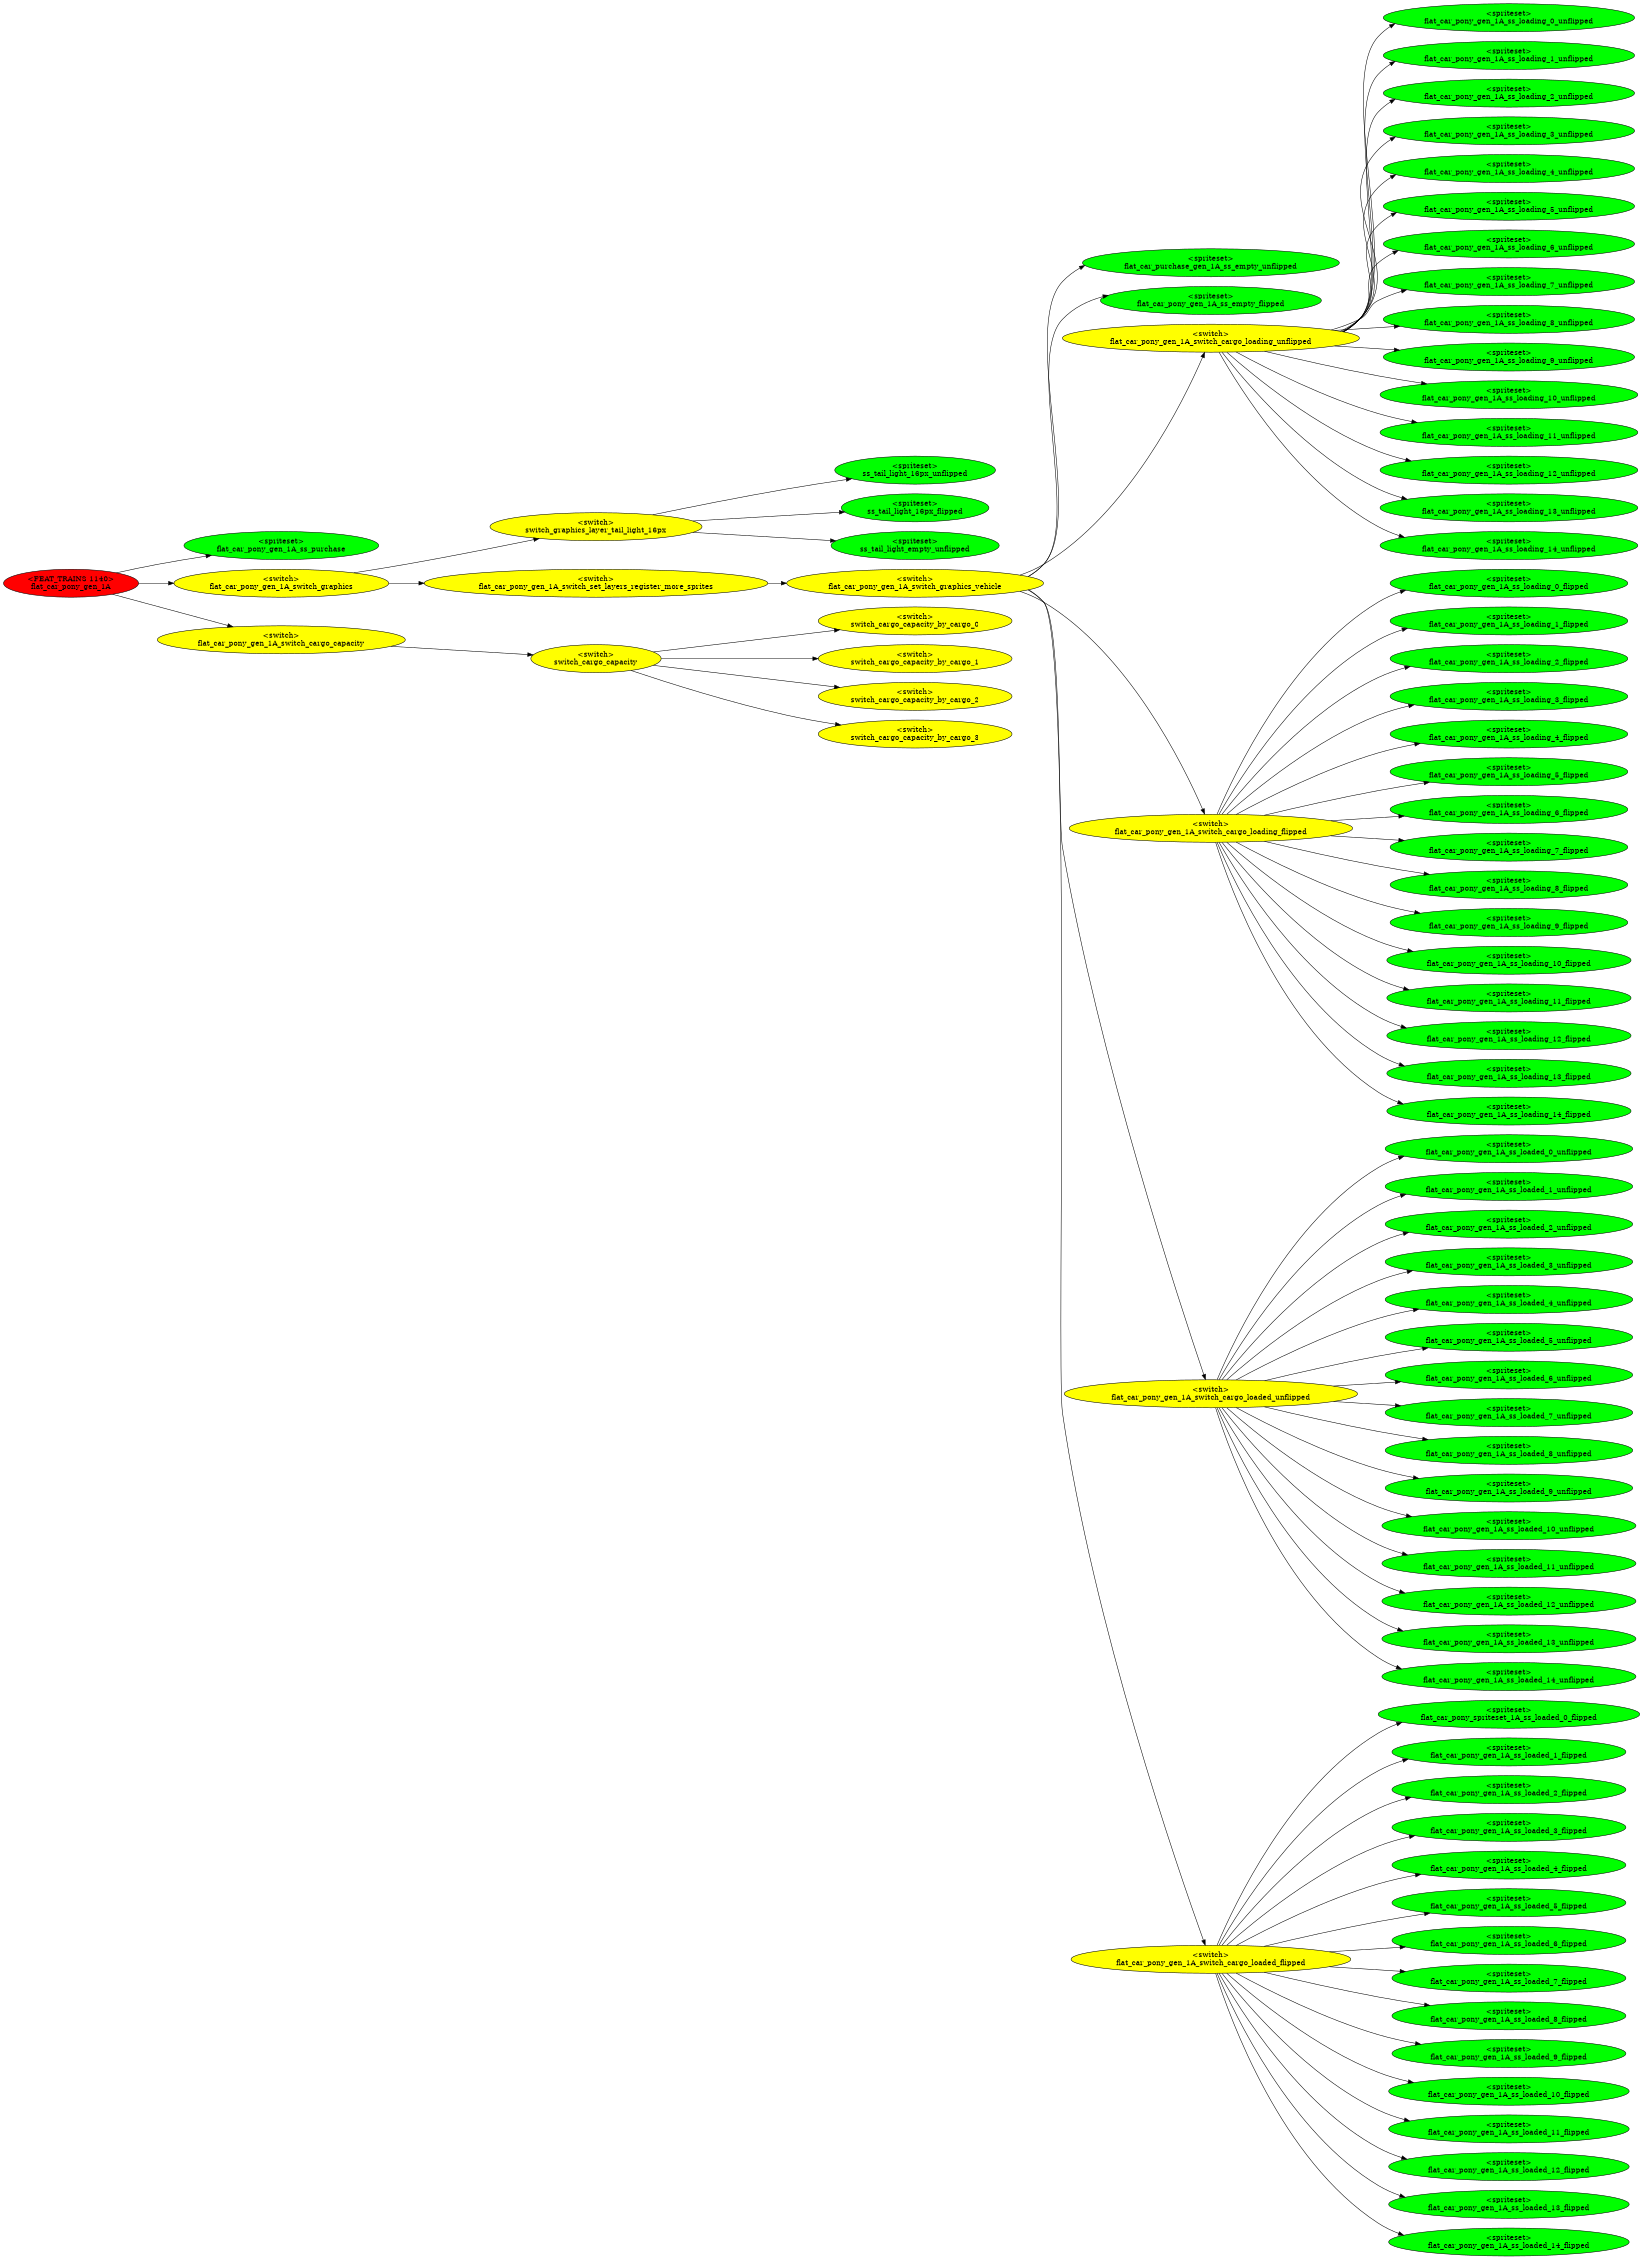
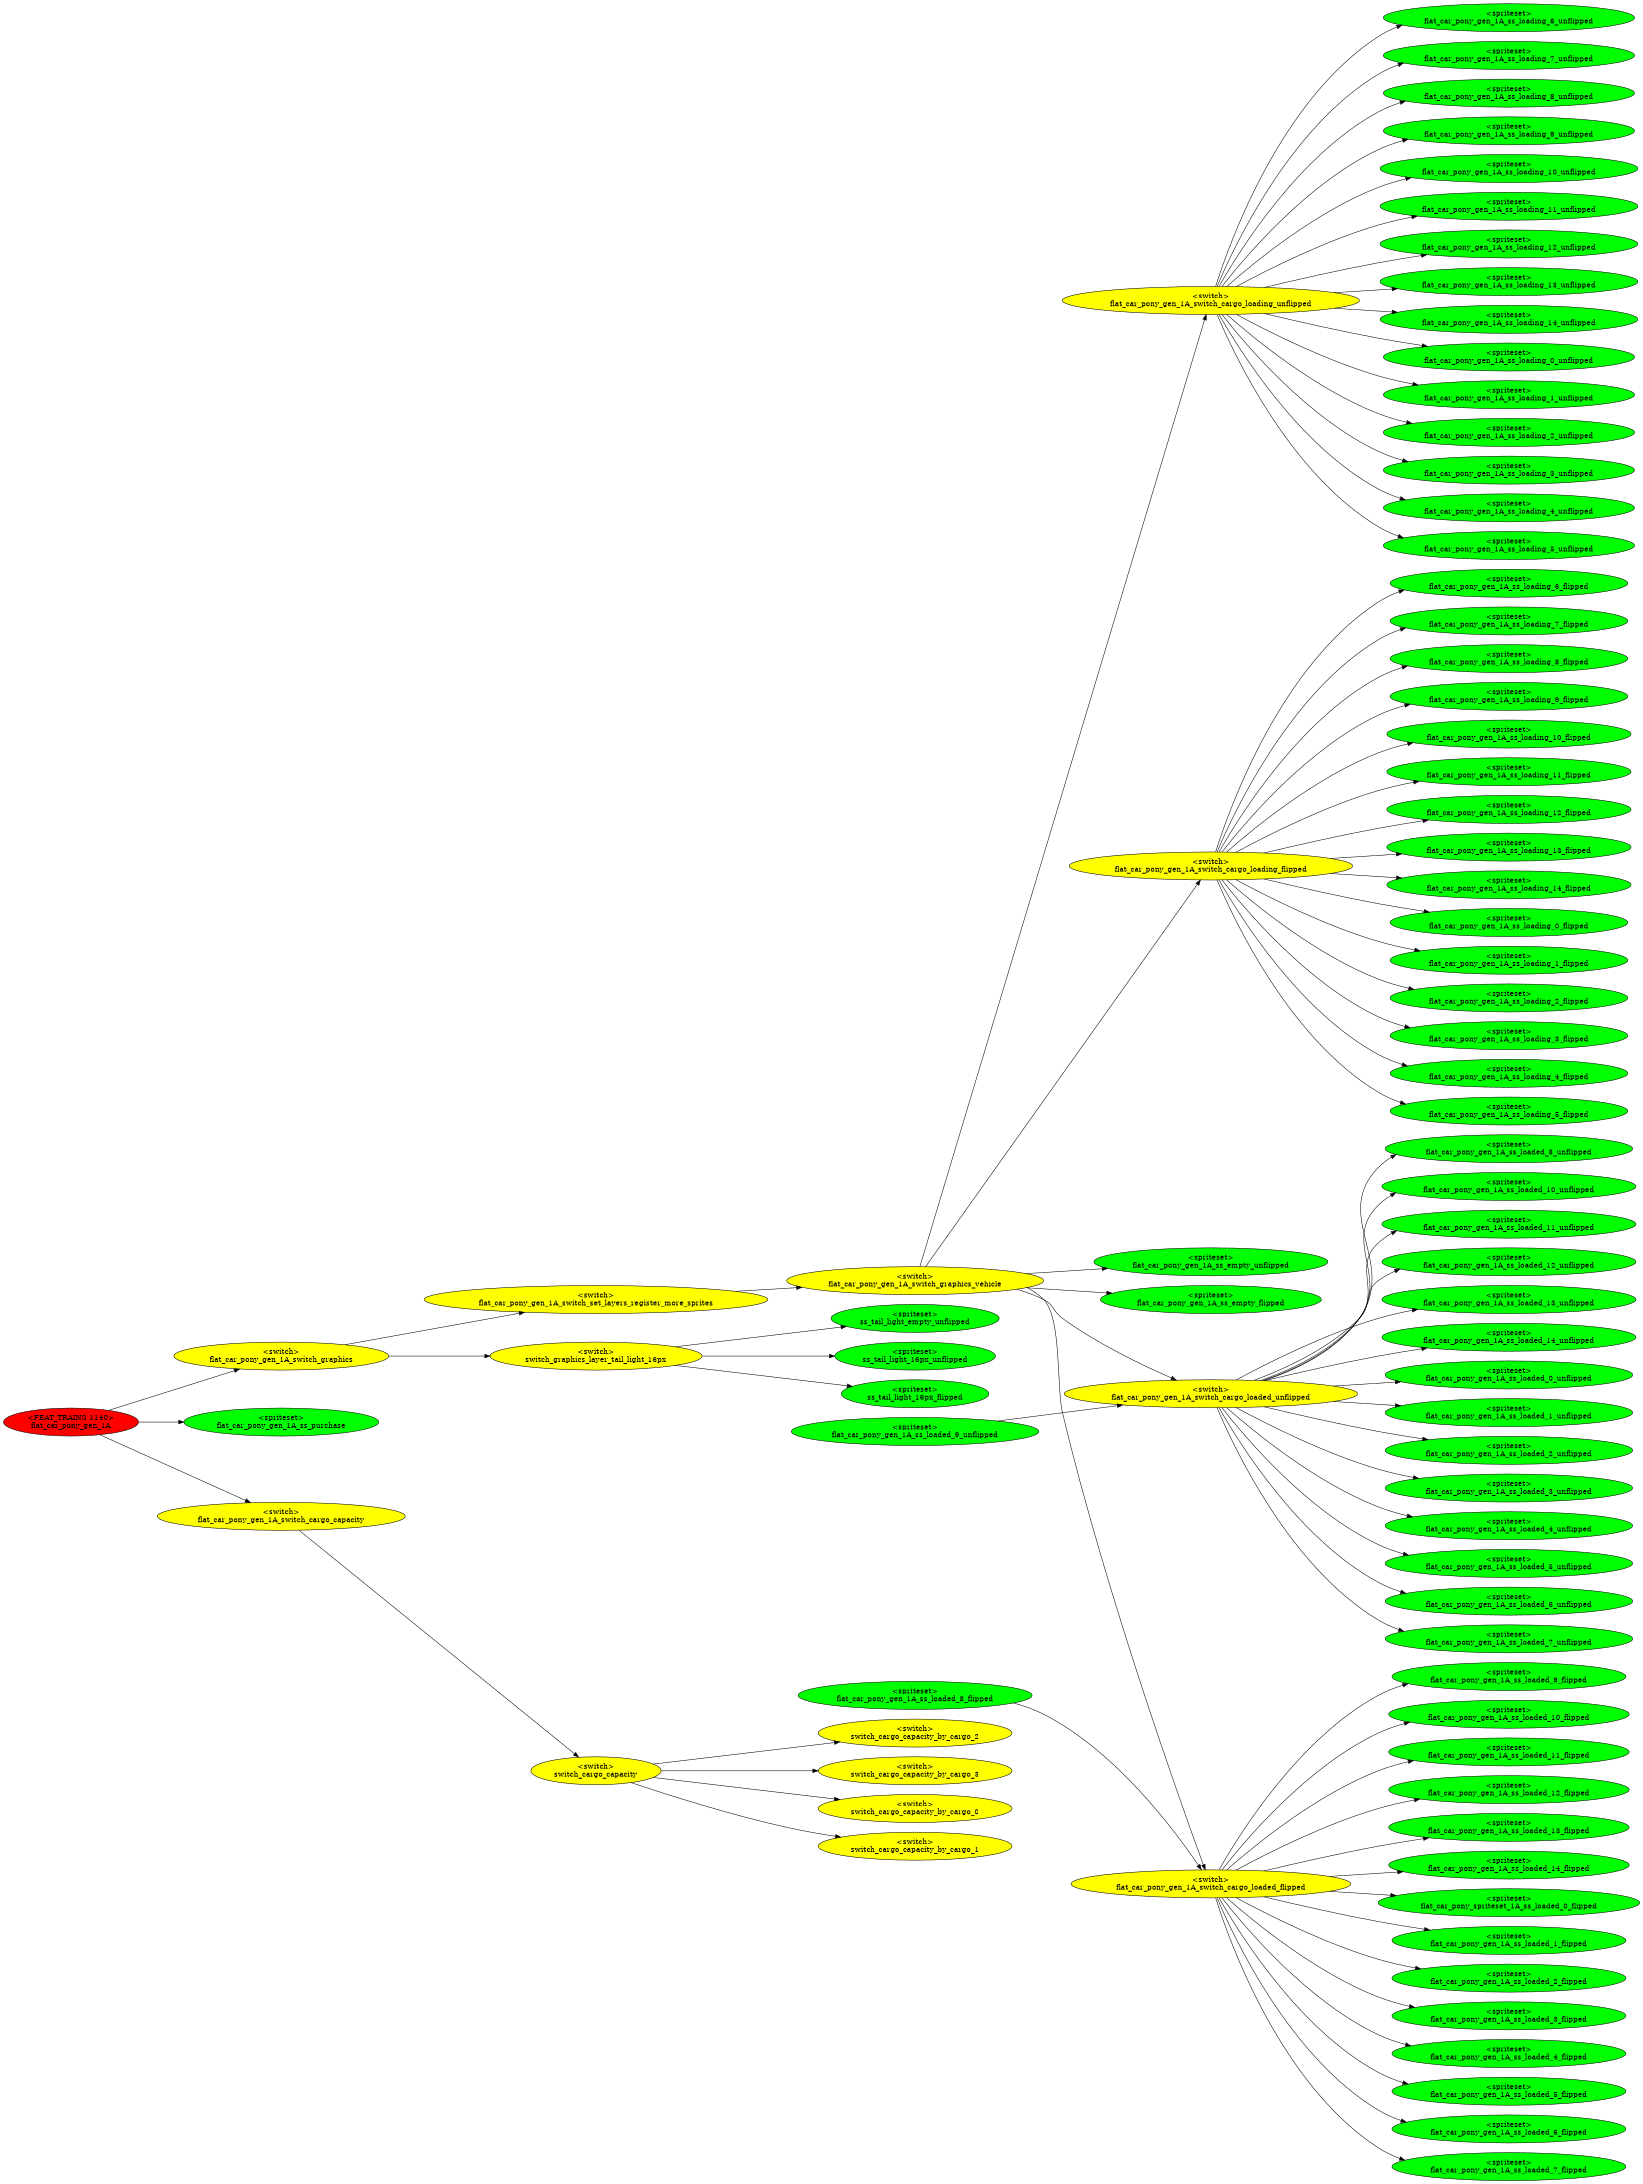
(1211, 263) -> (1211, 1262)
(1322, 1449) -> (1057, 1413)
(1344, 1990) -> (1118, 1769)
